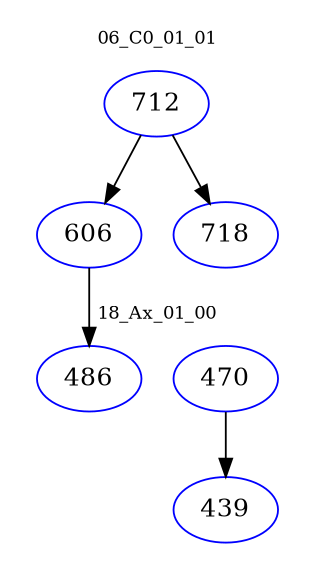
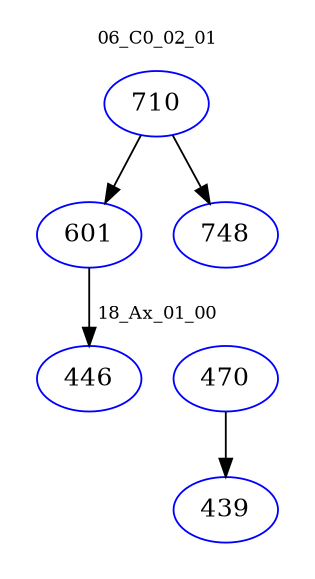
(158, 39) -> (158, 39)
(157, 104) -> (157, 104)
(89, 235) -> (89, 235)
(226, 235) -> (226, 235)
(89, 379) -> (89, 379)
